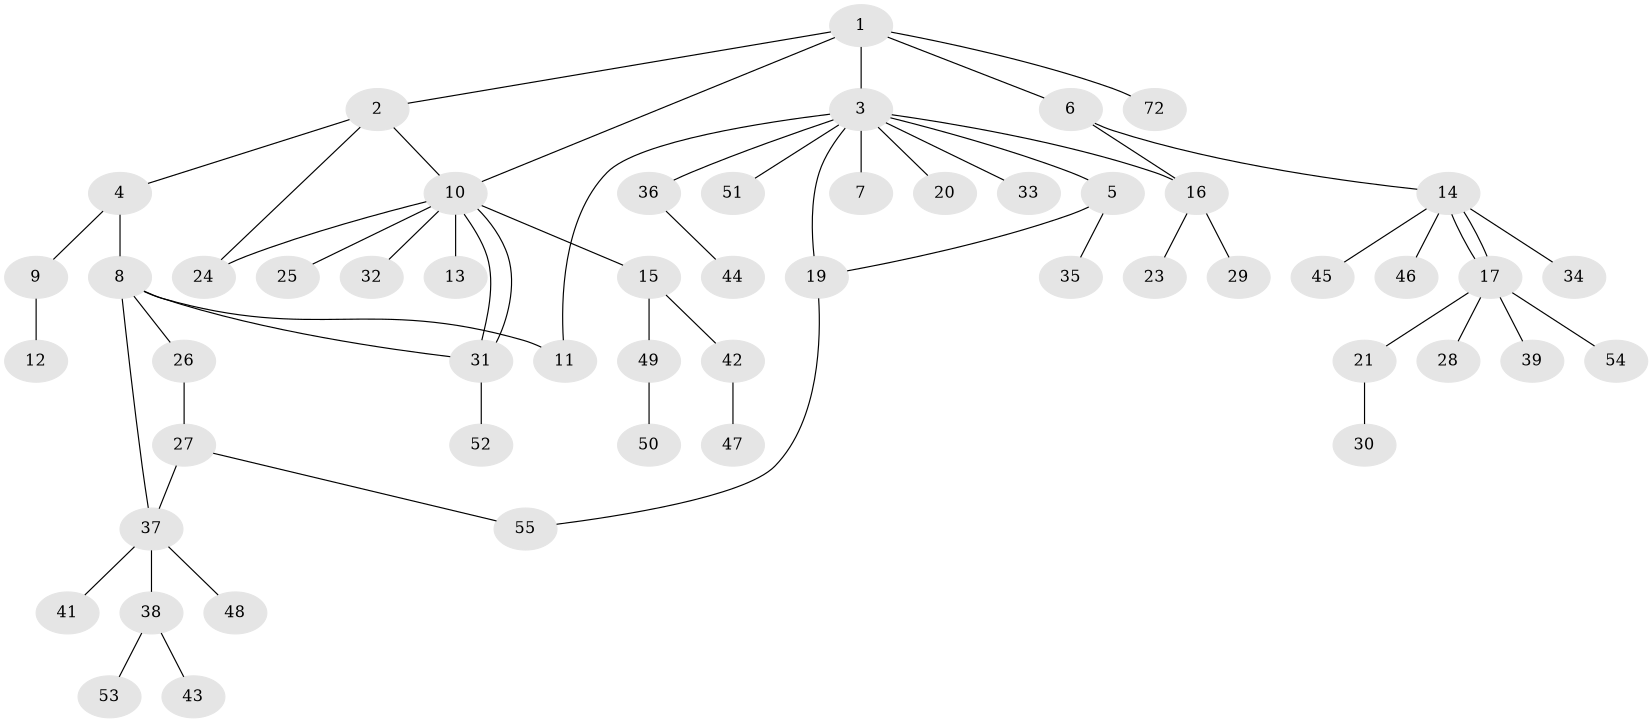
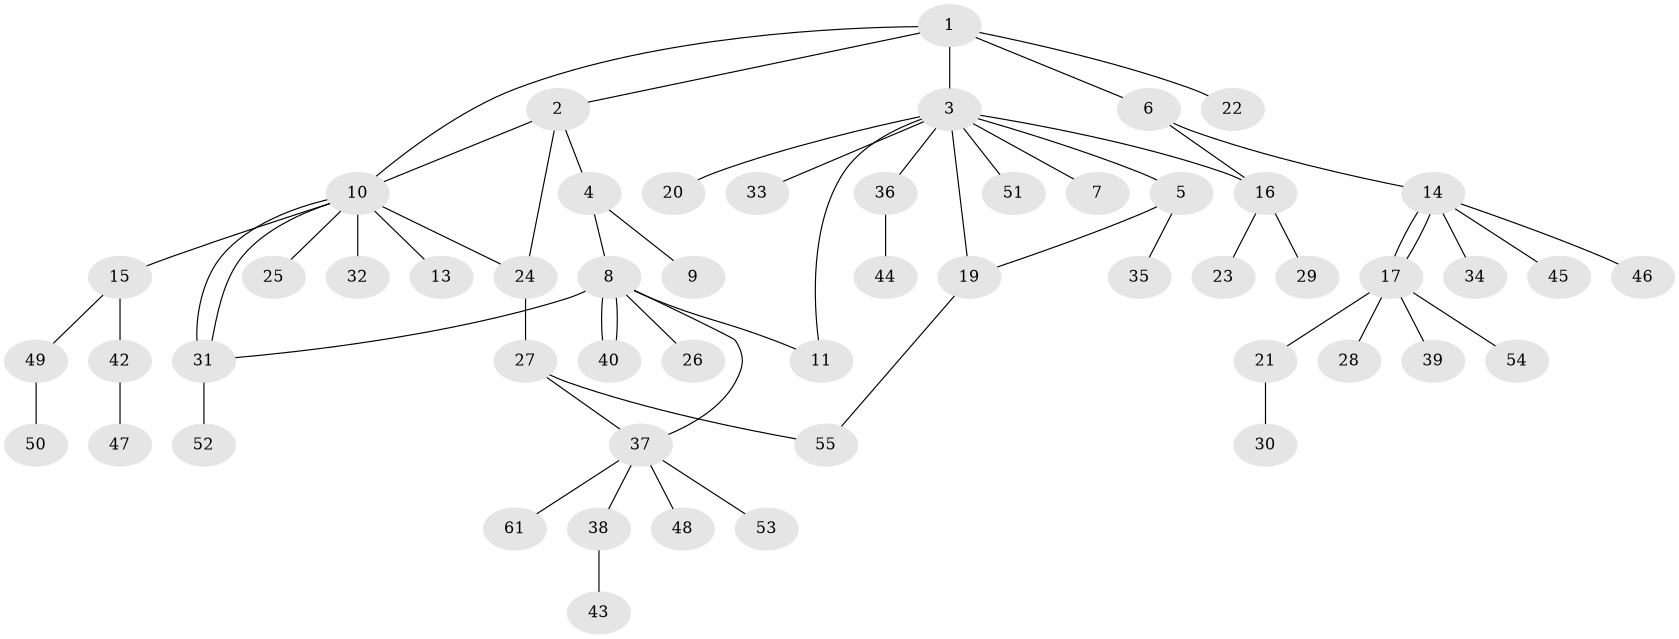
(1155, 110) -> (1233, 110)
(36, 361) -> none
none -> (609, 361)
(184, 403) -> (526, 319)
(68, 613) -> (515, 529)
(130, 655) -> (704, 487)
